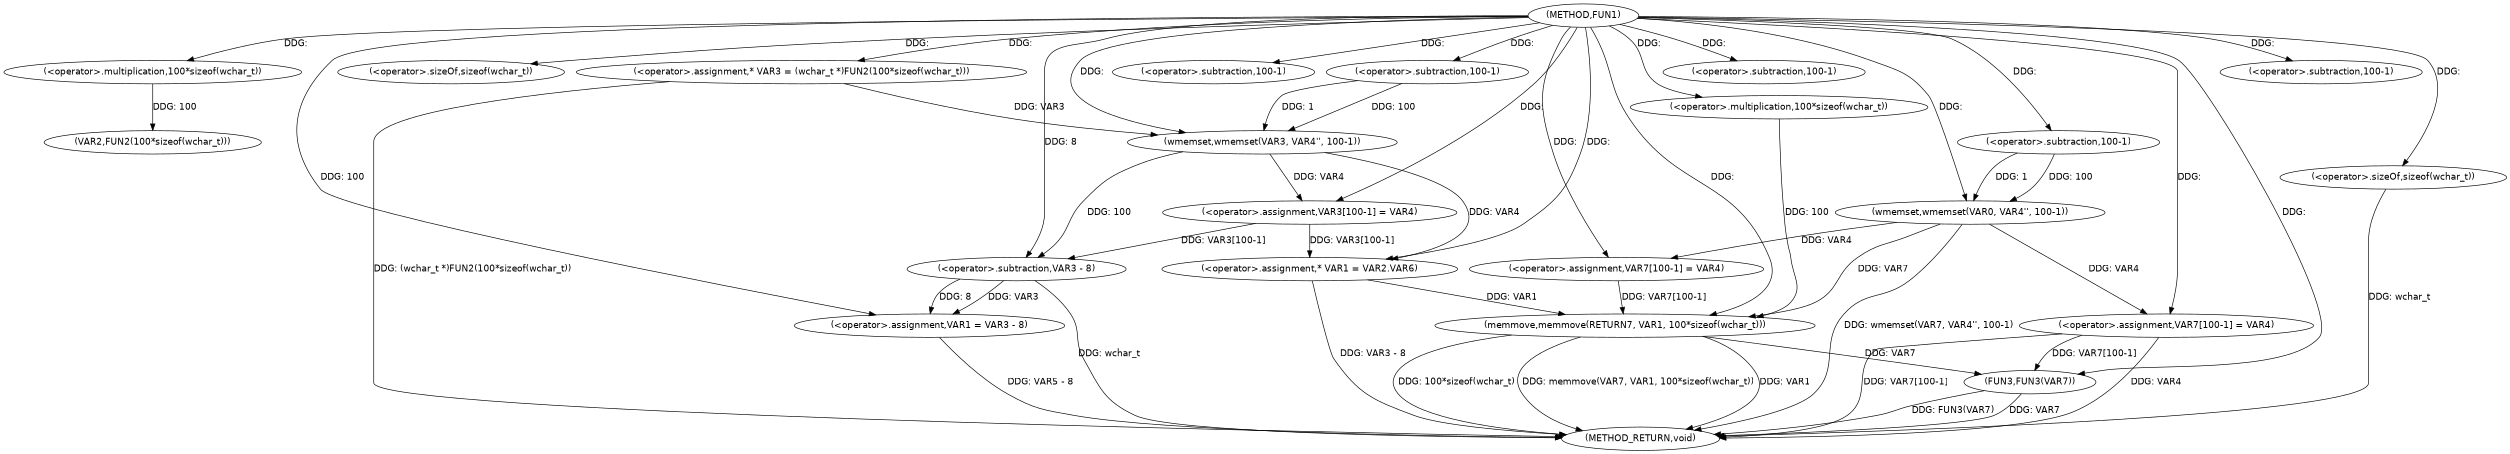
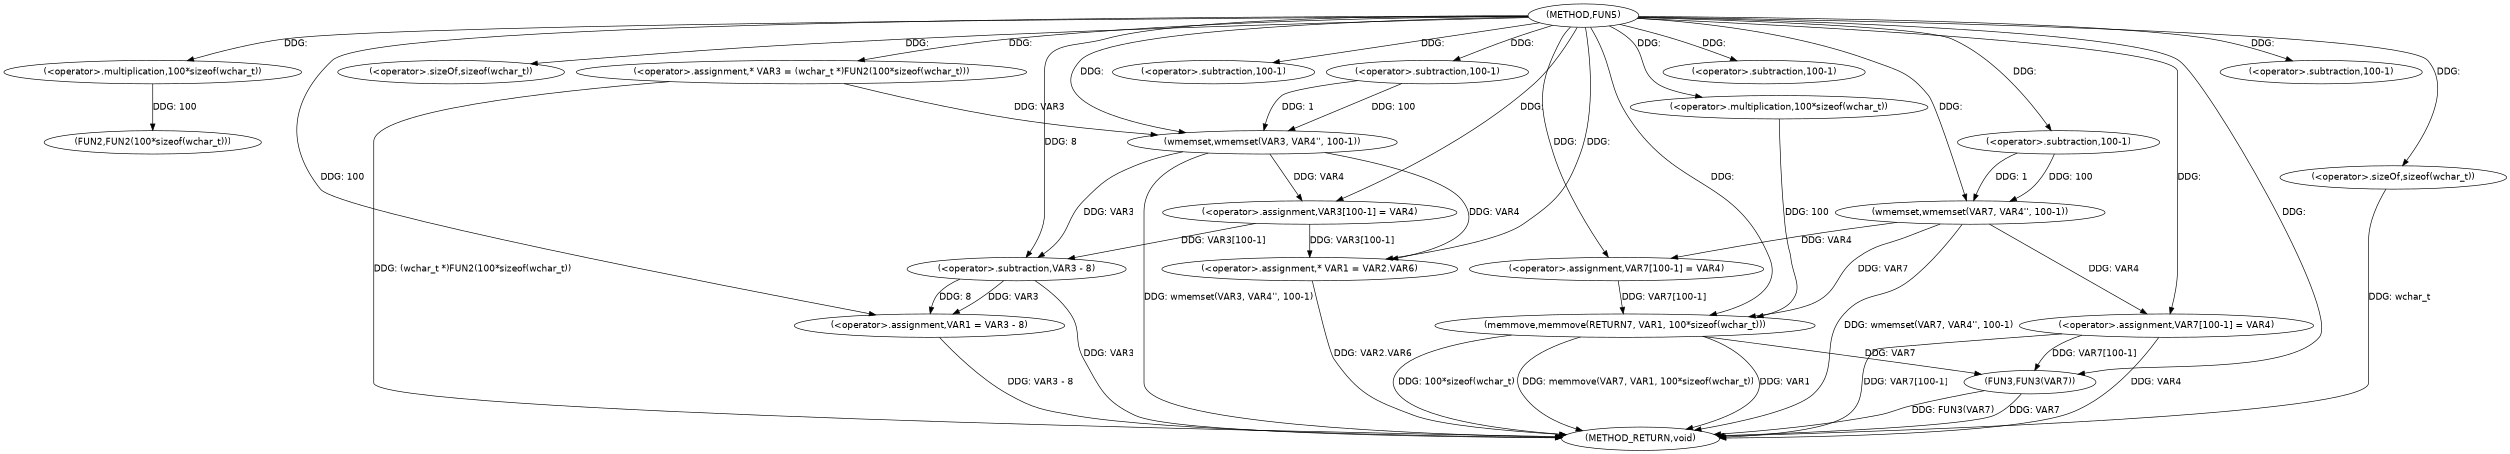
(1583, 16) -> (1583, 16)
(153, 142) -> (153, 142)
(1109, 213) -> (1109, 213)
(1970, 213) -> (1970, 213)
(1463, 297) -> none
(1109, 354) -> (1109, 354)
(1373, 354) -> (1373, 354)
(1041, 382) -> (1041, 382)
none -> (1214, 413)
